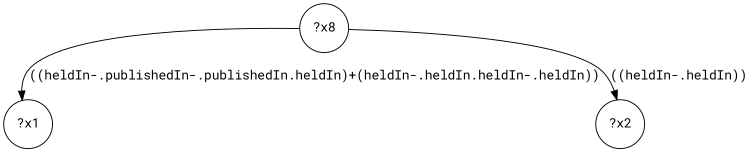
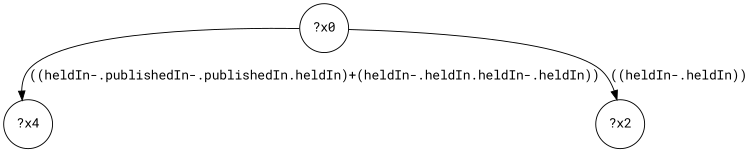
(324, 28) -> (324, 28)
(28, 124) -> (28, 124)
